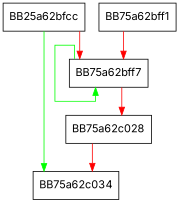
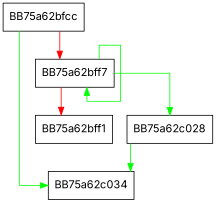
(44, 17) -> (44, 17)
(123, 41) -> (61, 97)
(122, 97) -> (159, 73)
(92, 153) -> (131, 153)
